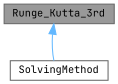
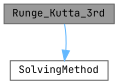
(52, 48) -> (66, 37)
